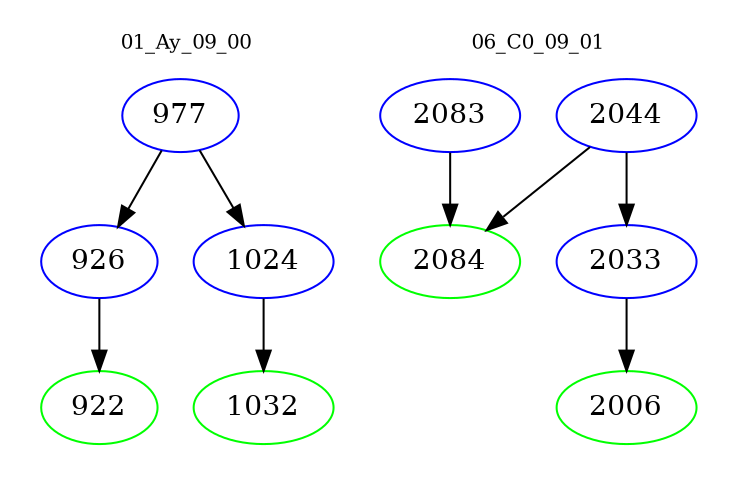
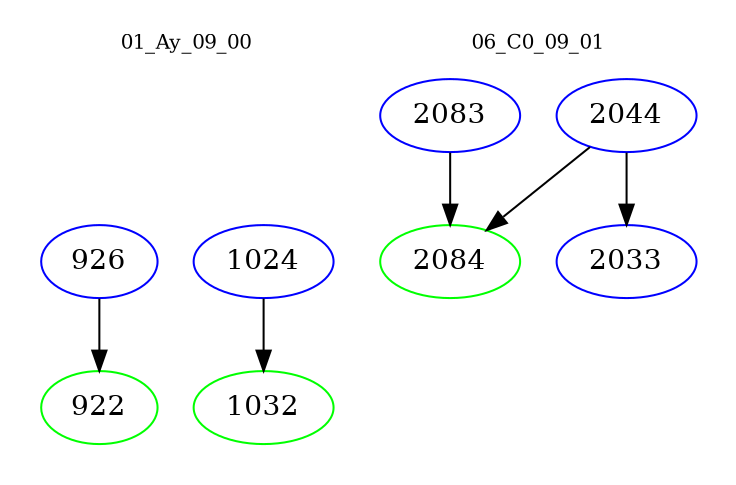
(180, 116) -> none
(627, 408) -> none
